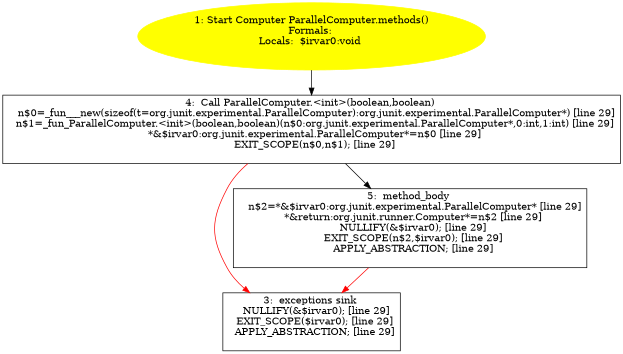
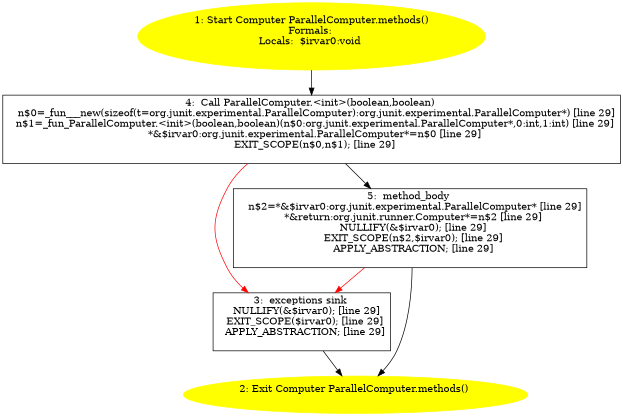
none -> (356, 395)
